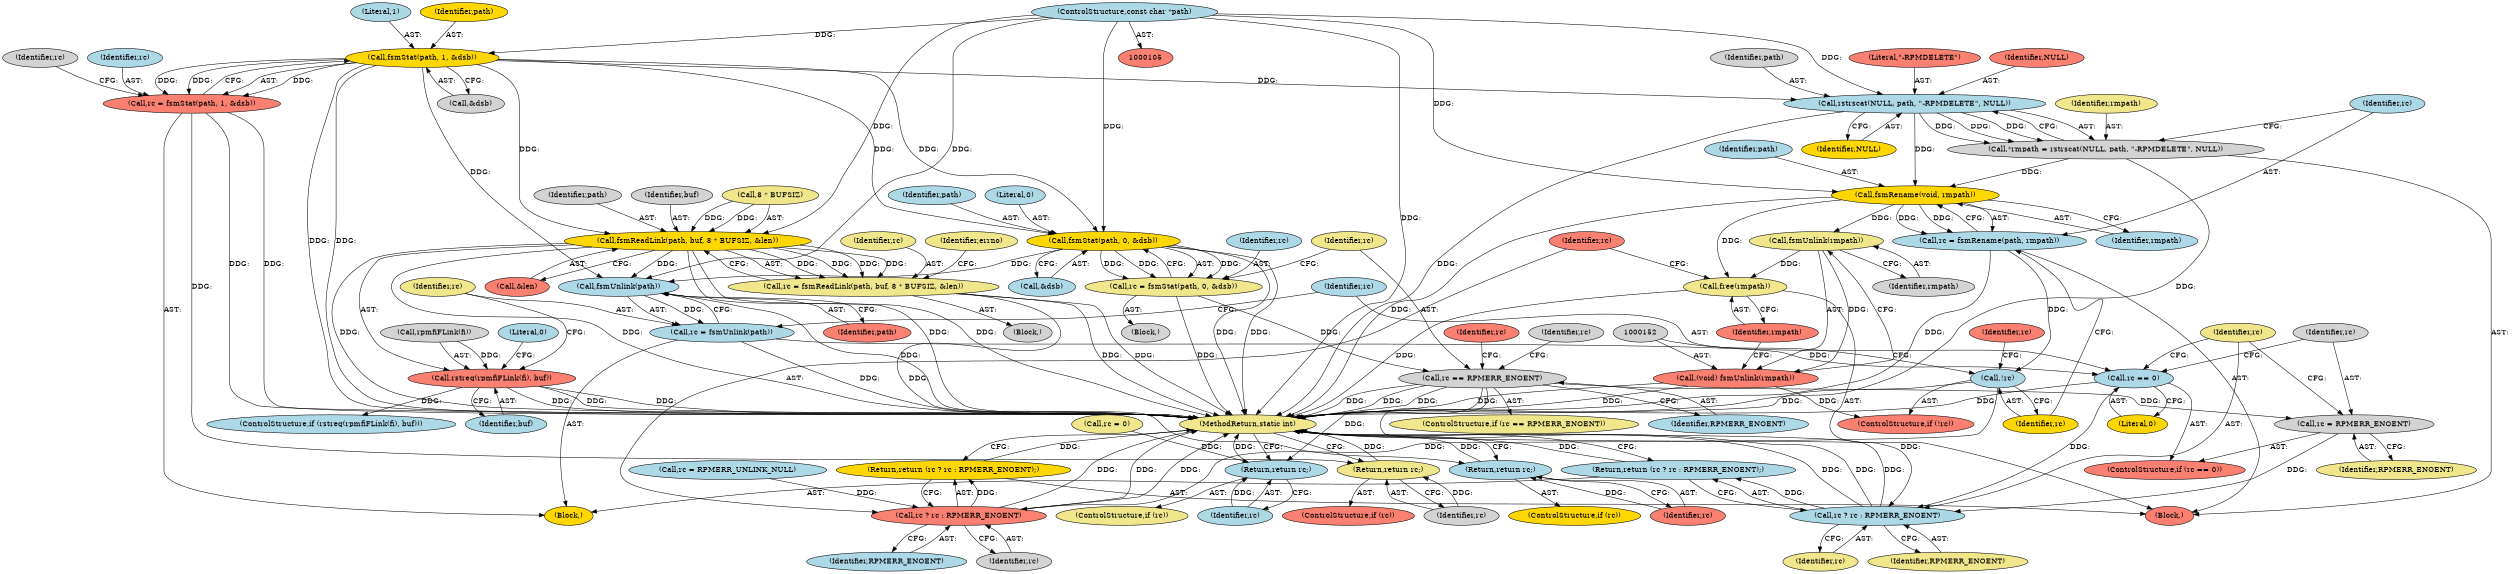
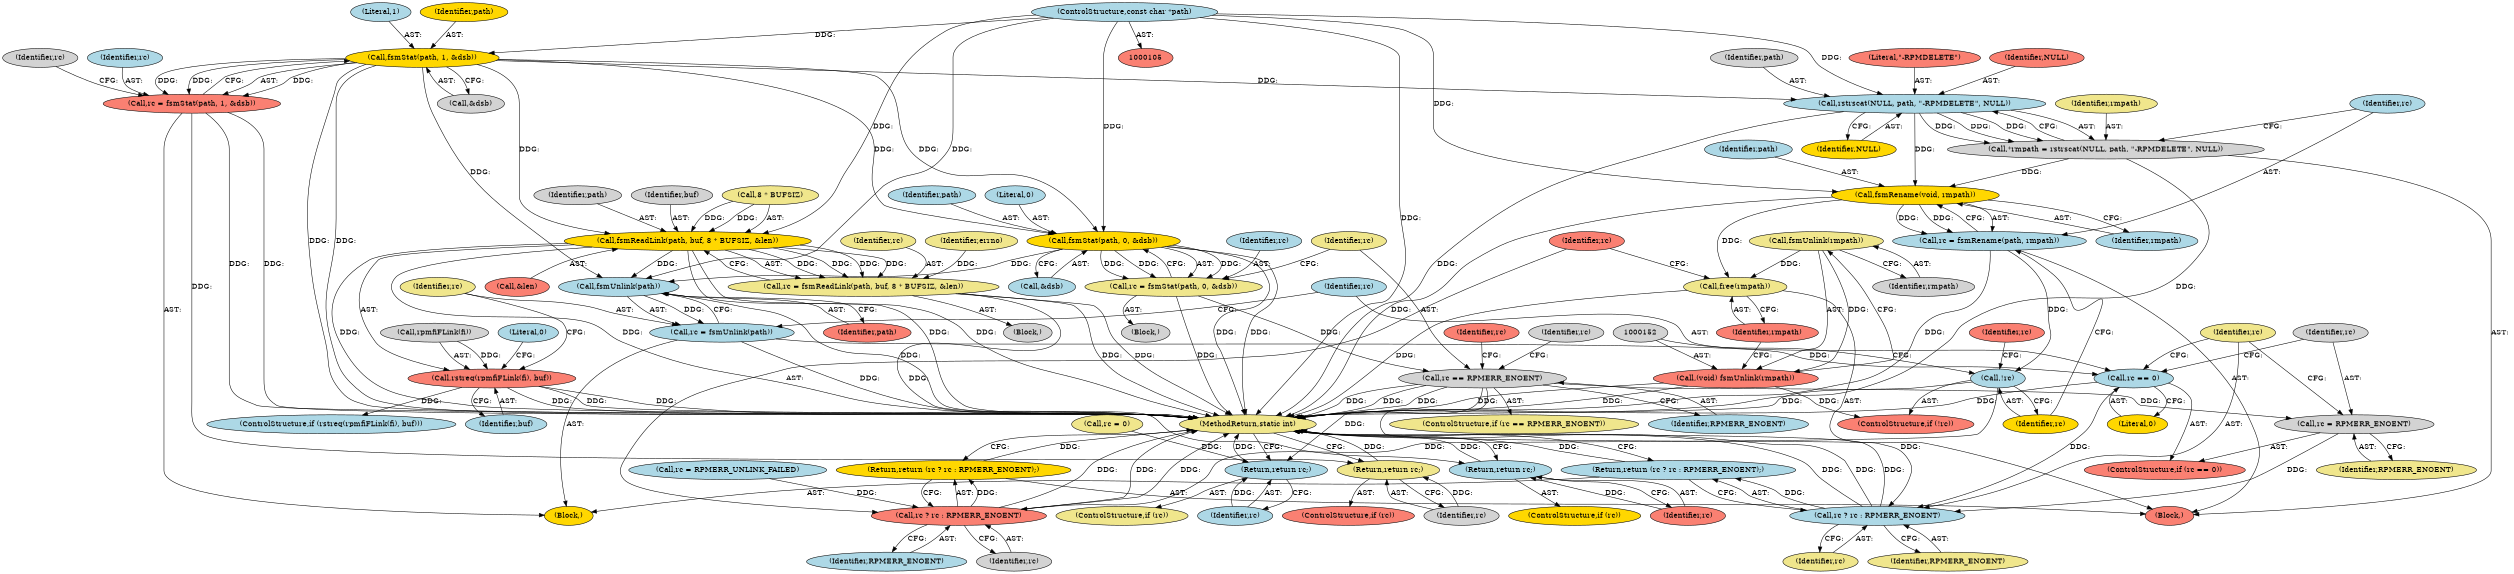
(1866, 217) -> none
(969, 264) -> (969, 264)
(600, 265) -> none
(728, 470) -> (728, 470)
